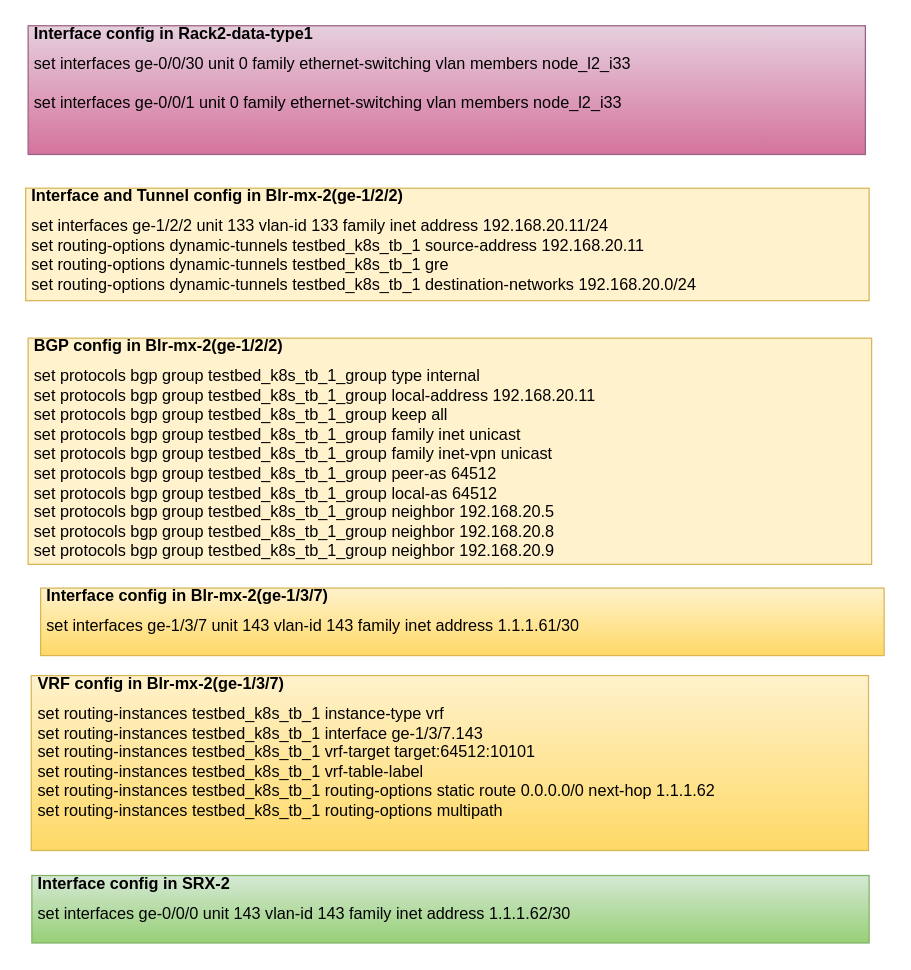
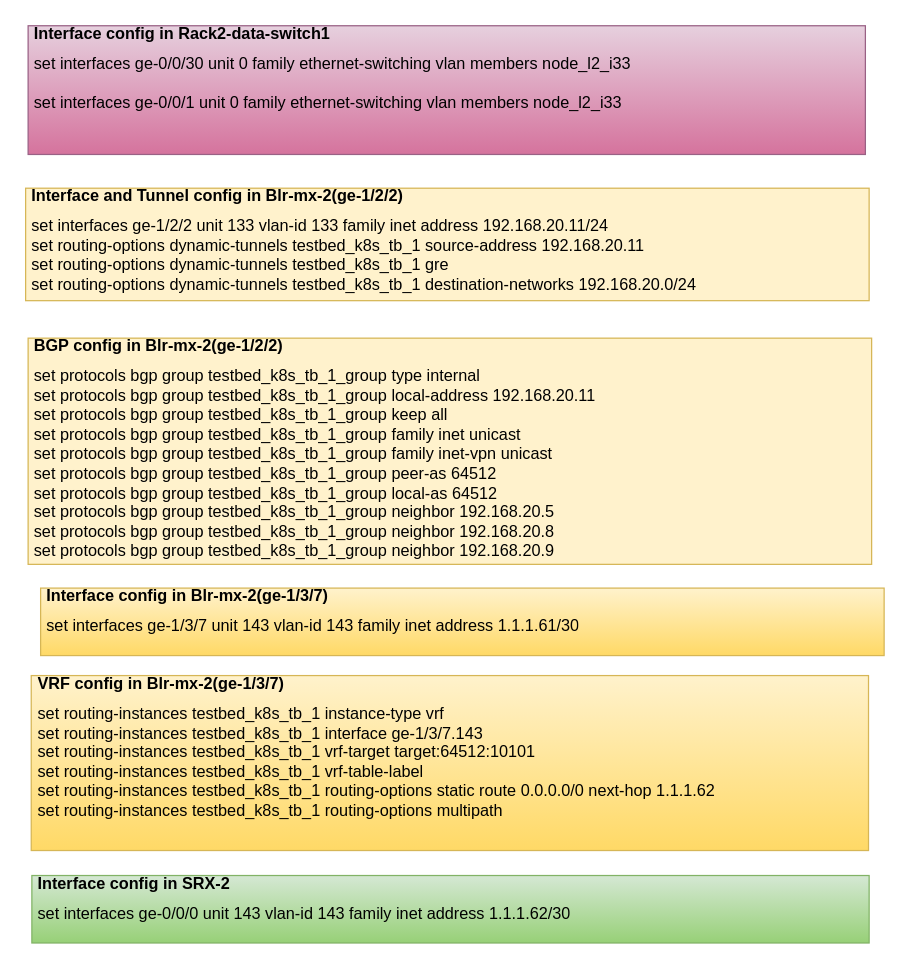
(344, 40) -> (344, 40)
